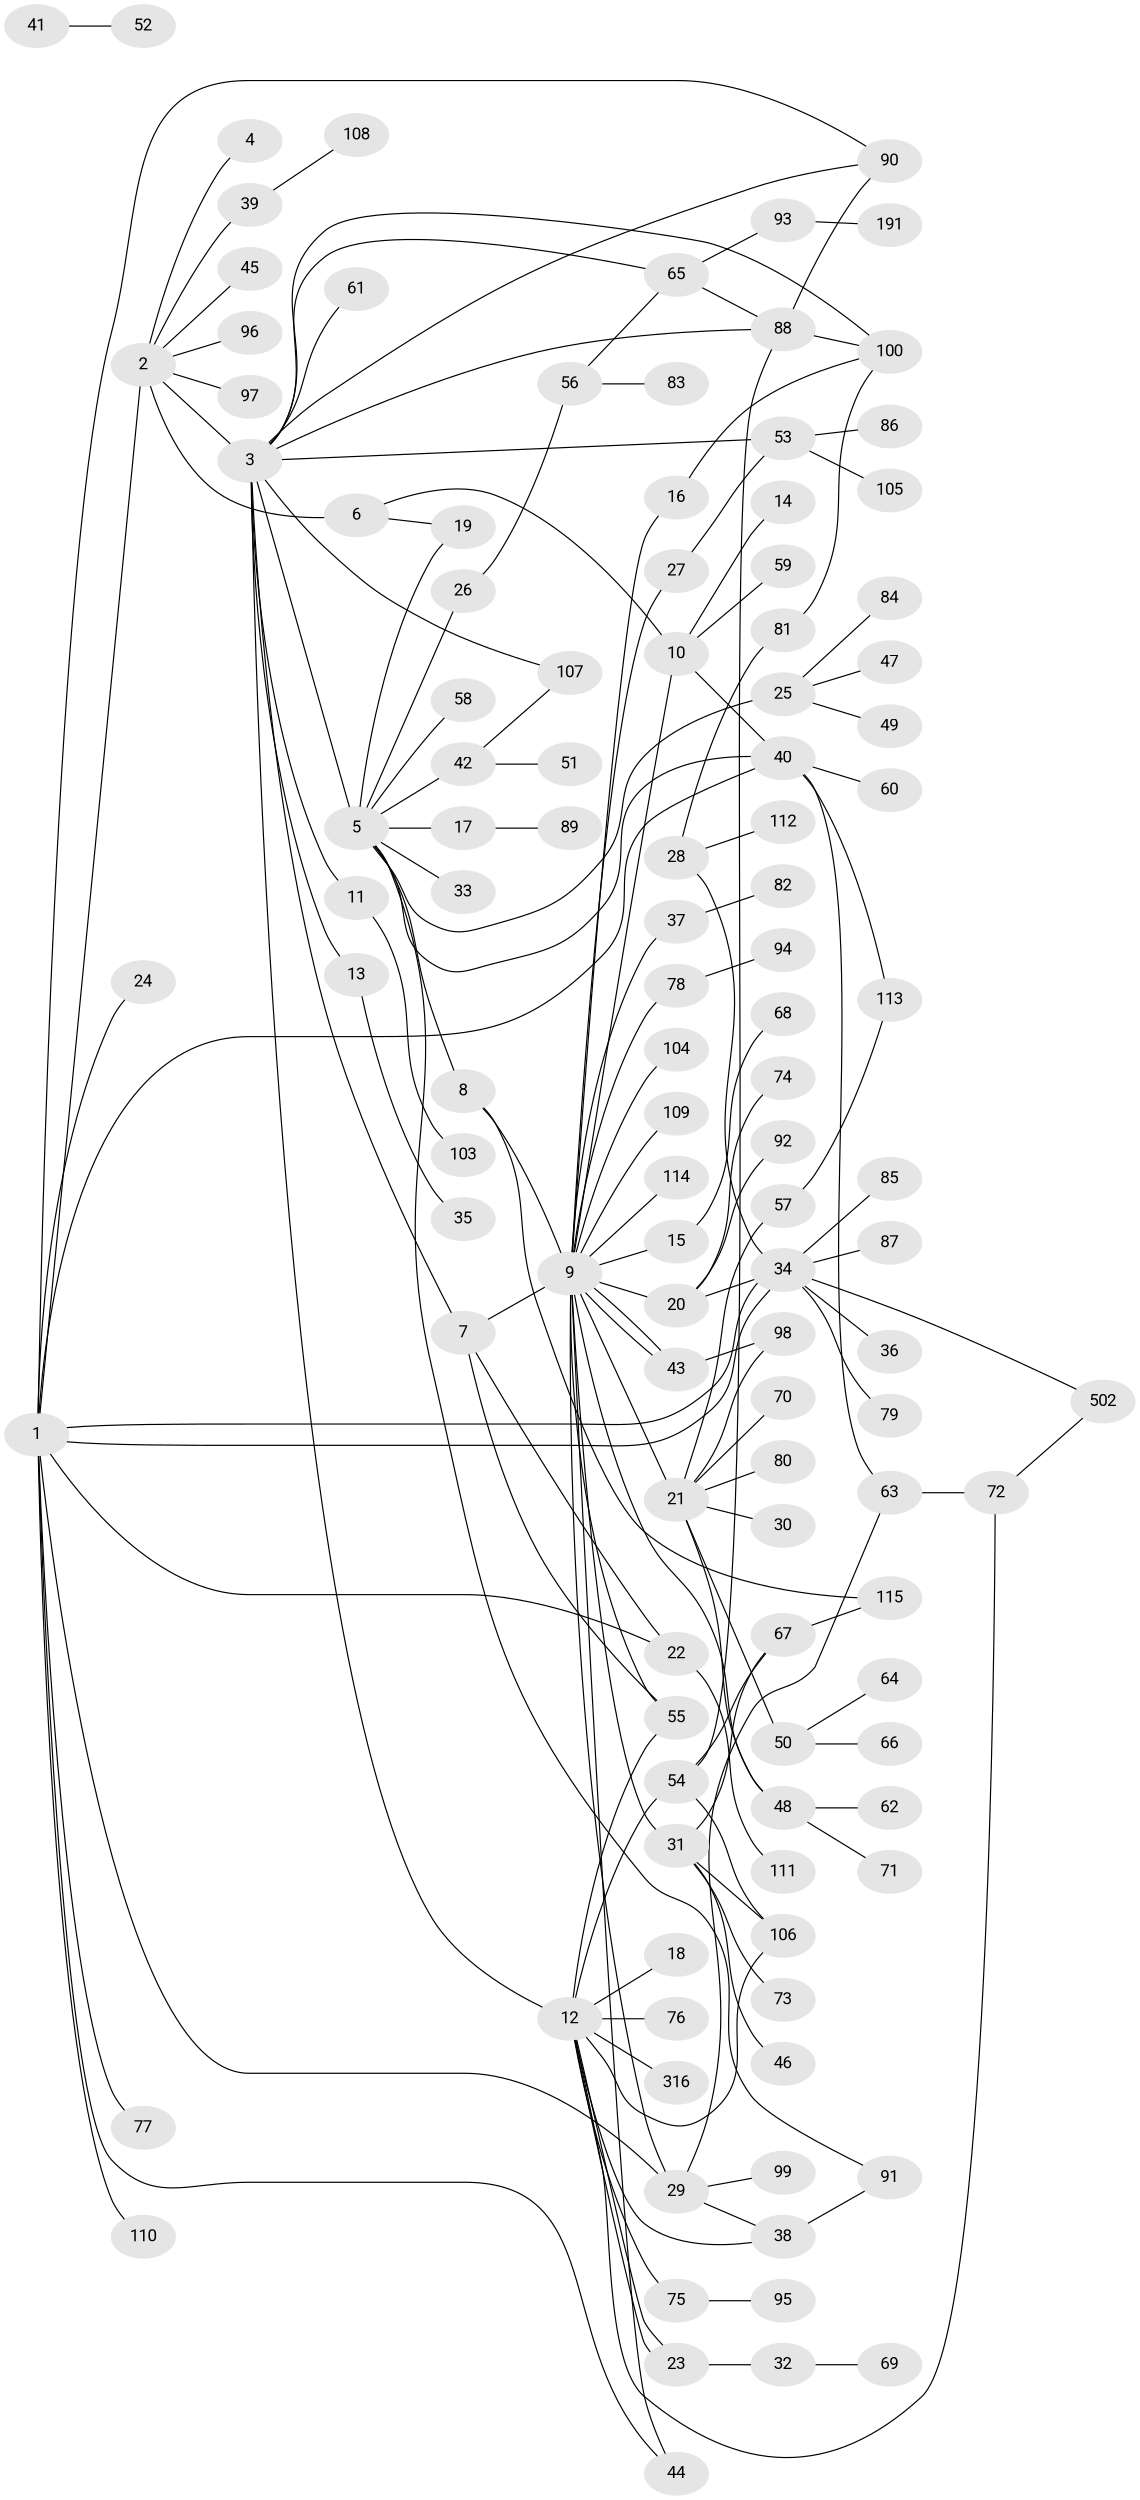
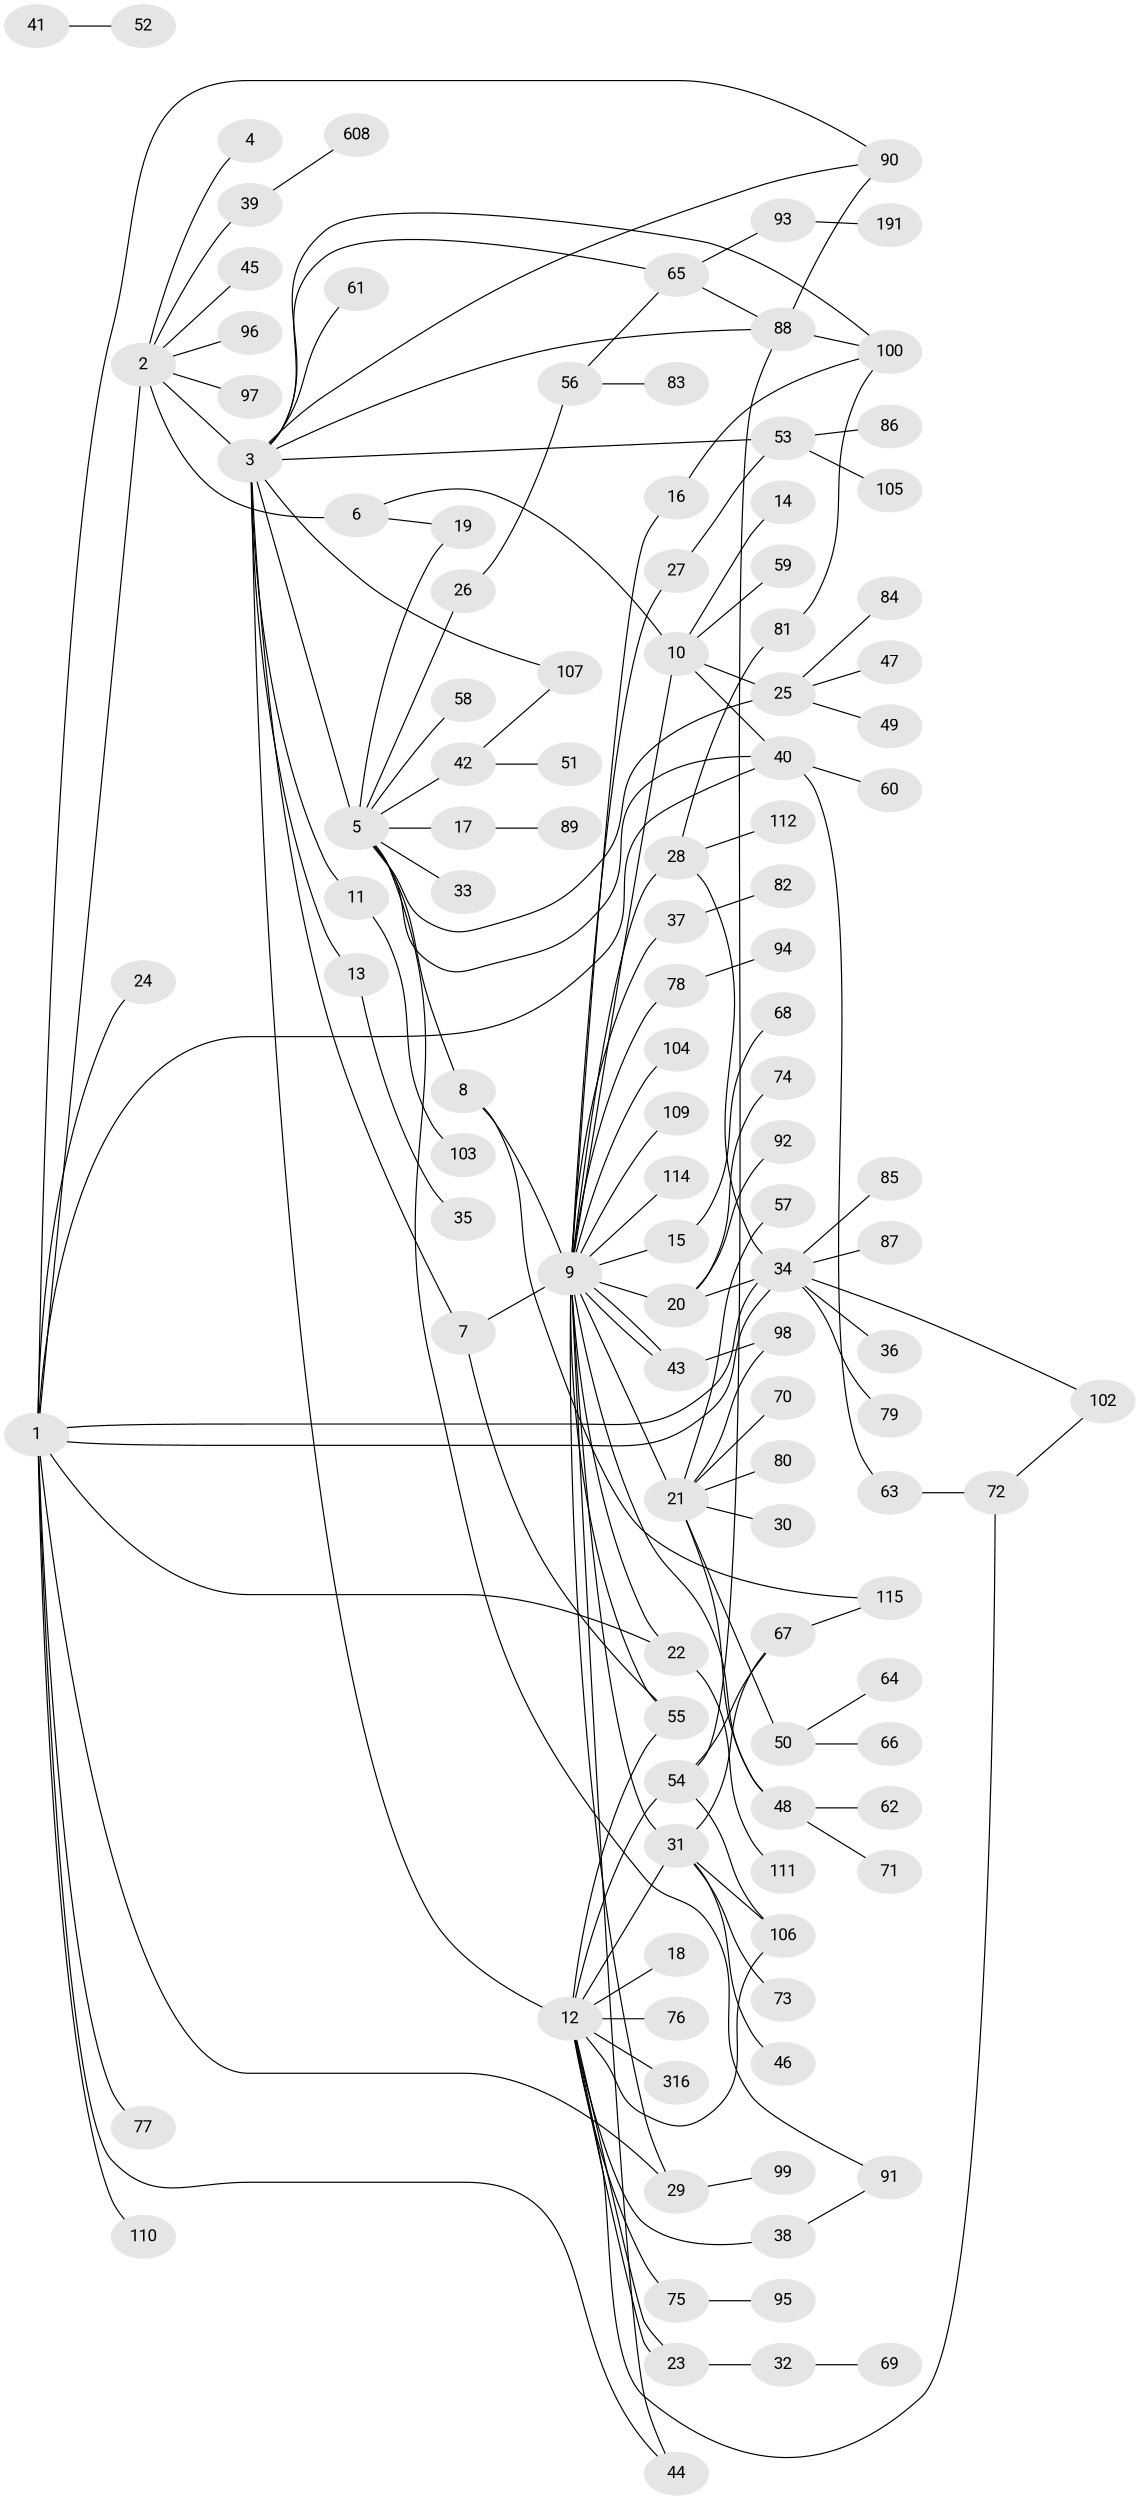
(357, 135) -> (357, 135)
none -> (730, 674)
(890, 1000) -> none
none -> (601, 1059)
(1103, 1402) -> (1103, 1402)
(564, 1496) -> (599, 1479)
(711, 1835) -> none
none -> (623, 1932)
(730, 2214) -> none
